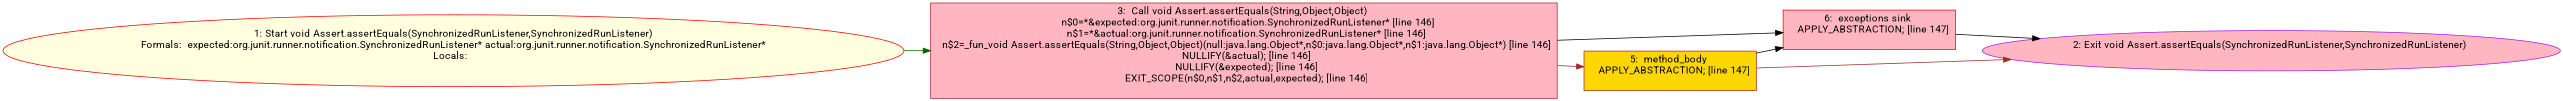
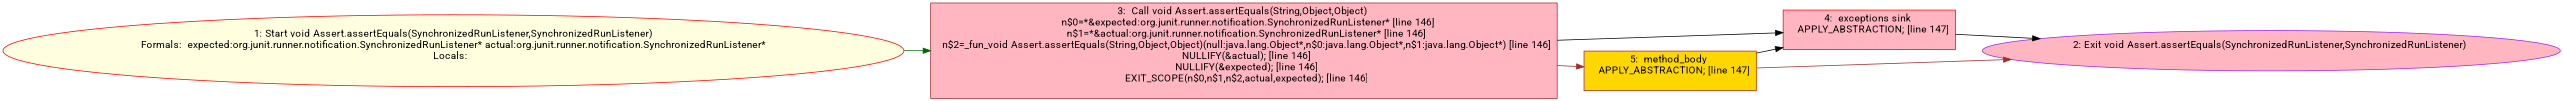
(1869, 30) -> (1869, 30)
